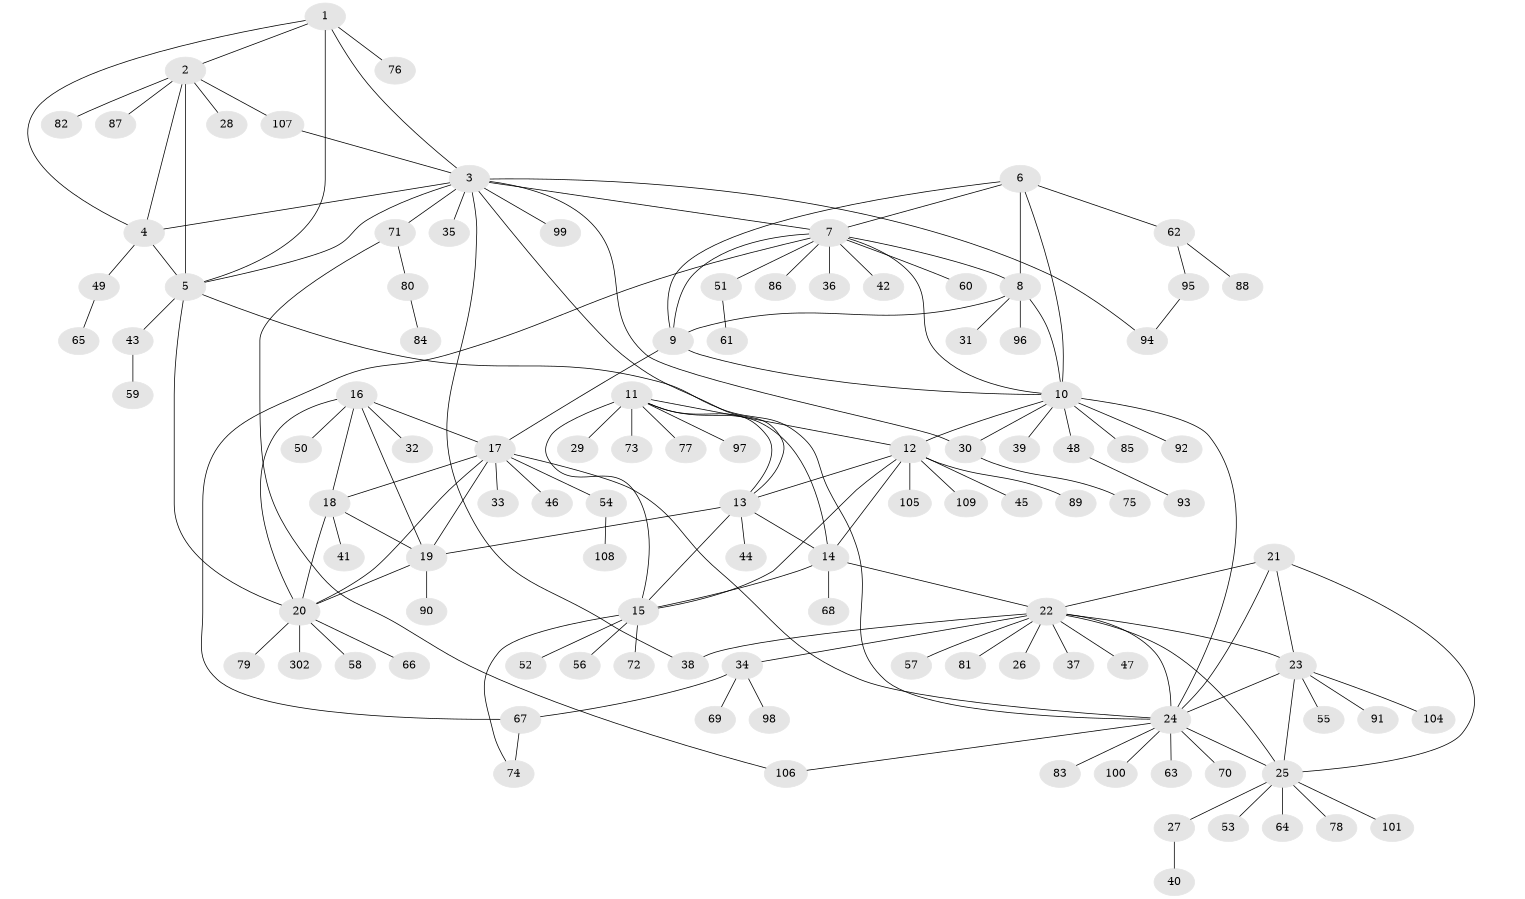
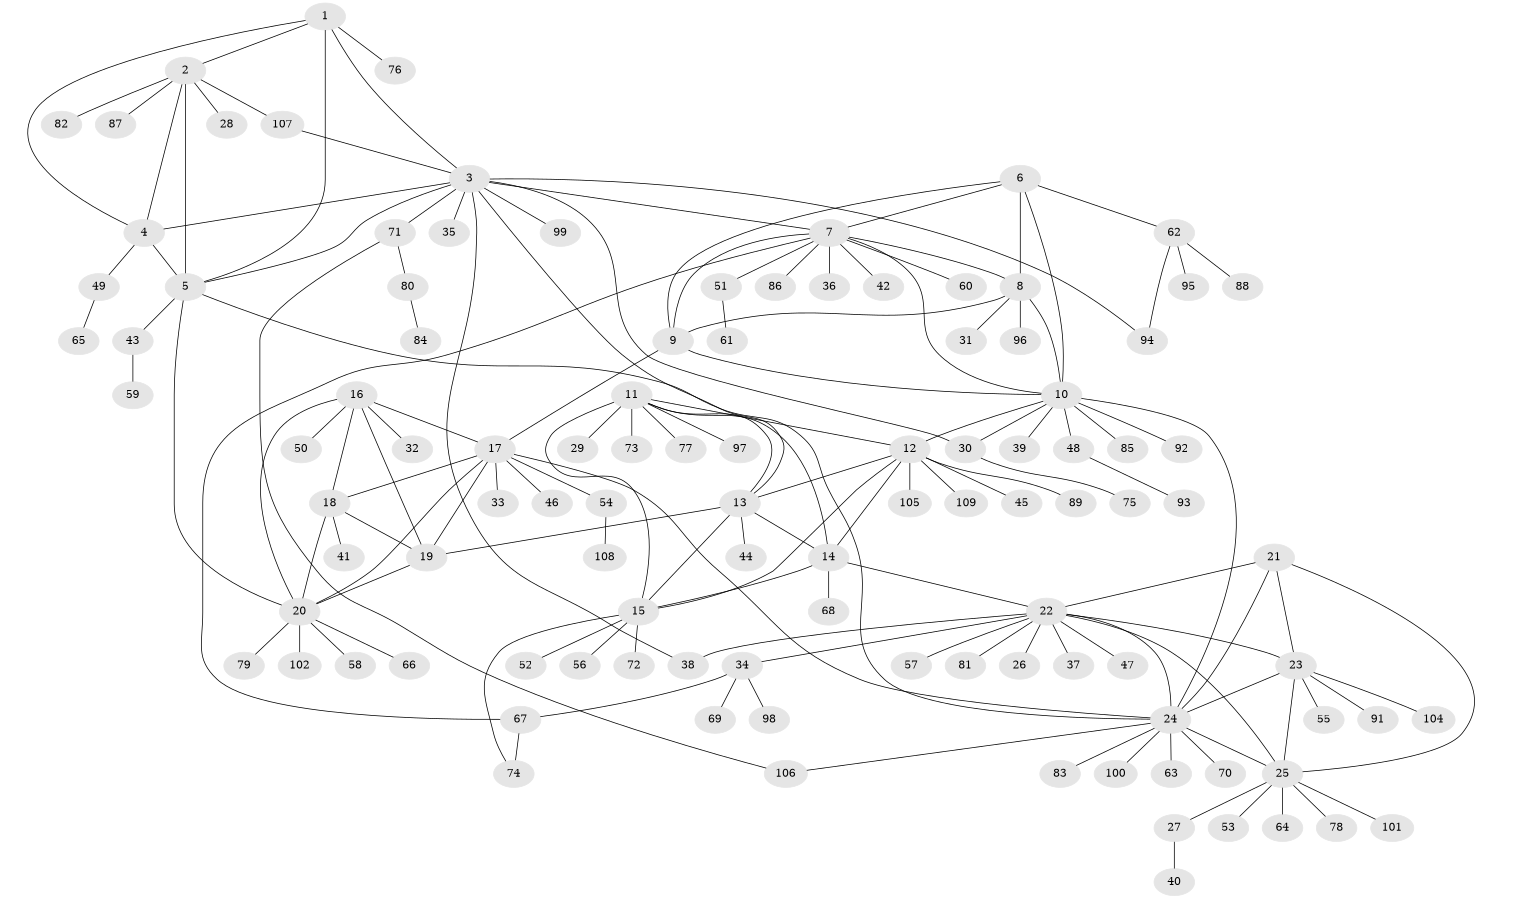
(1168, 314) -> (1158, 286)
(427, 612) -> none
(300, 666) -> (300, 666)
